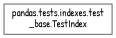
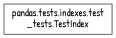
(58, 19) -> (58, 19)
